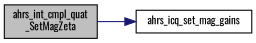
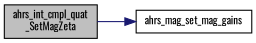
(194, 22) -> (194, 22)
